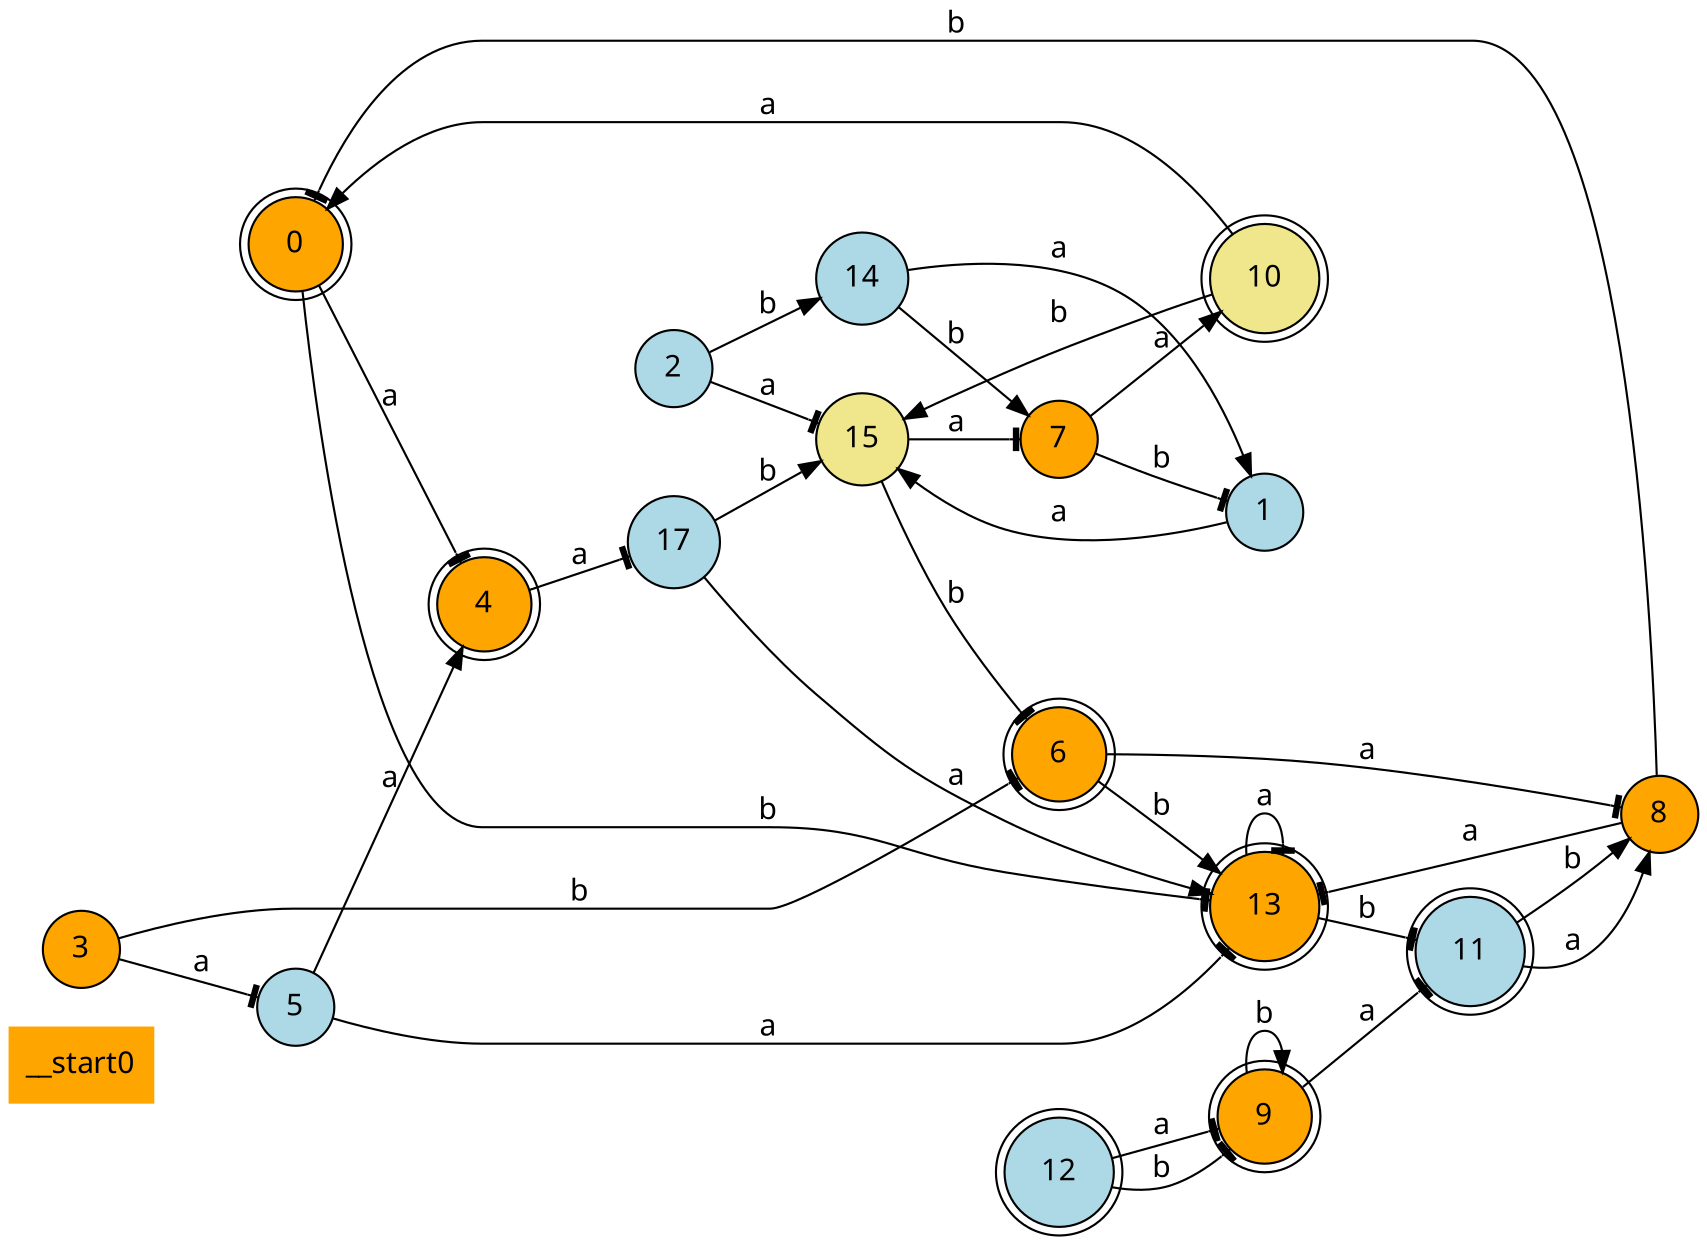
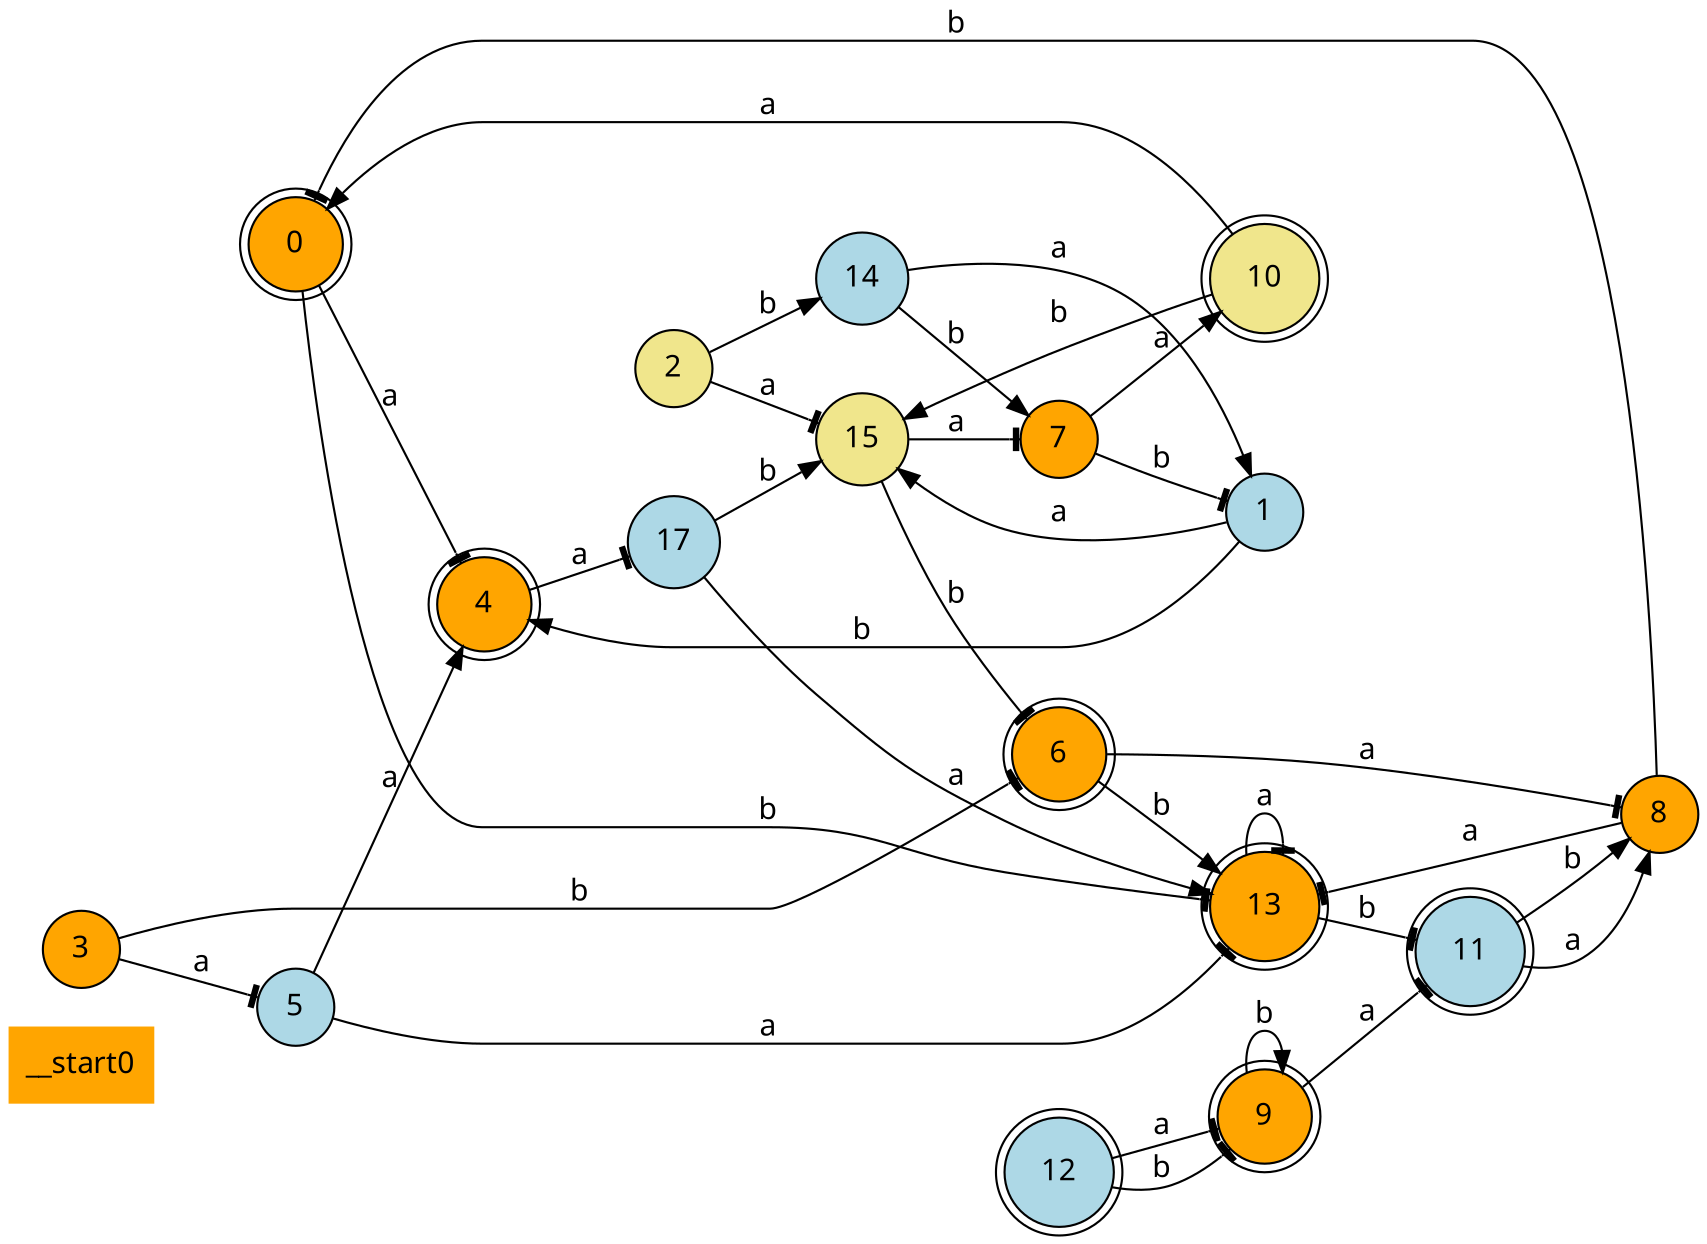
(674, 369) -> (674, 369)
none -> (911, 647)
